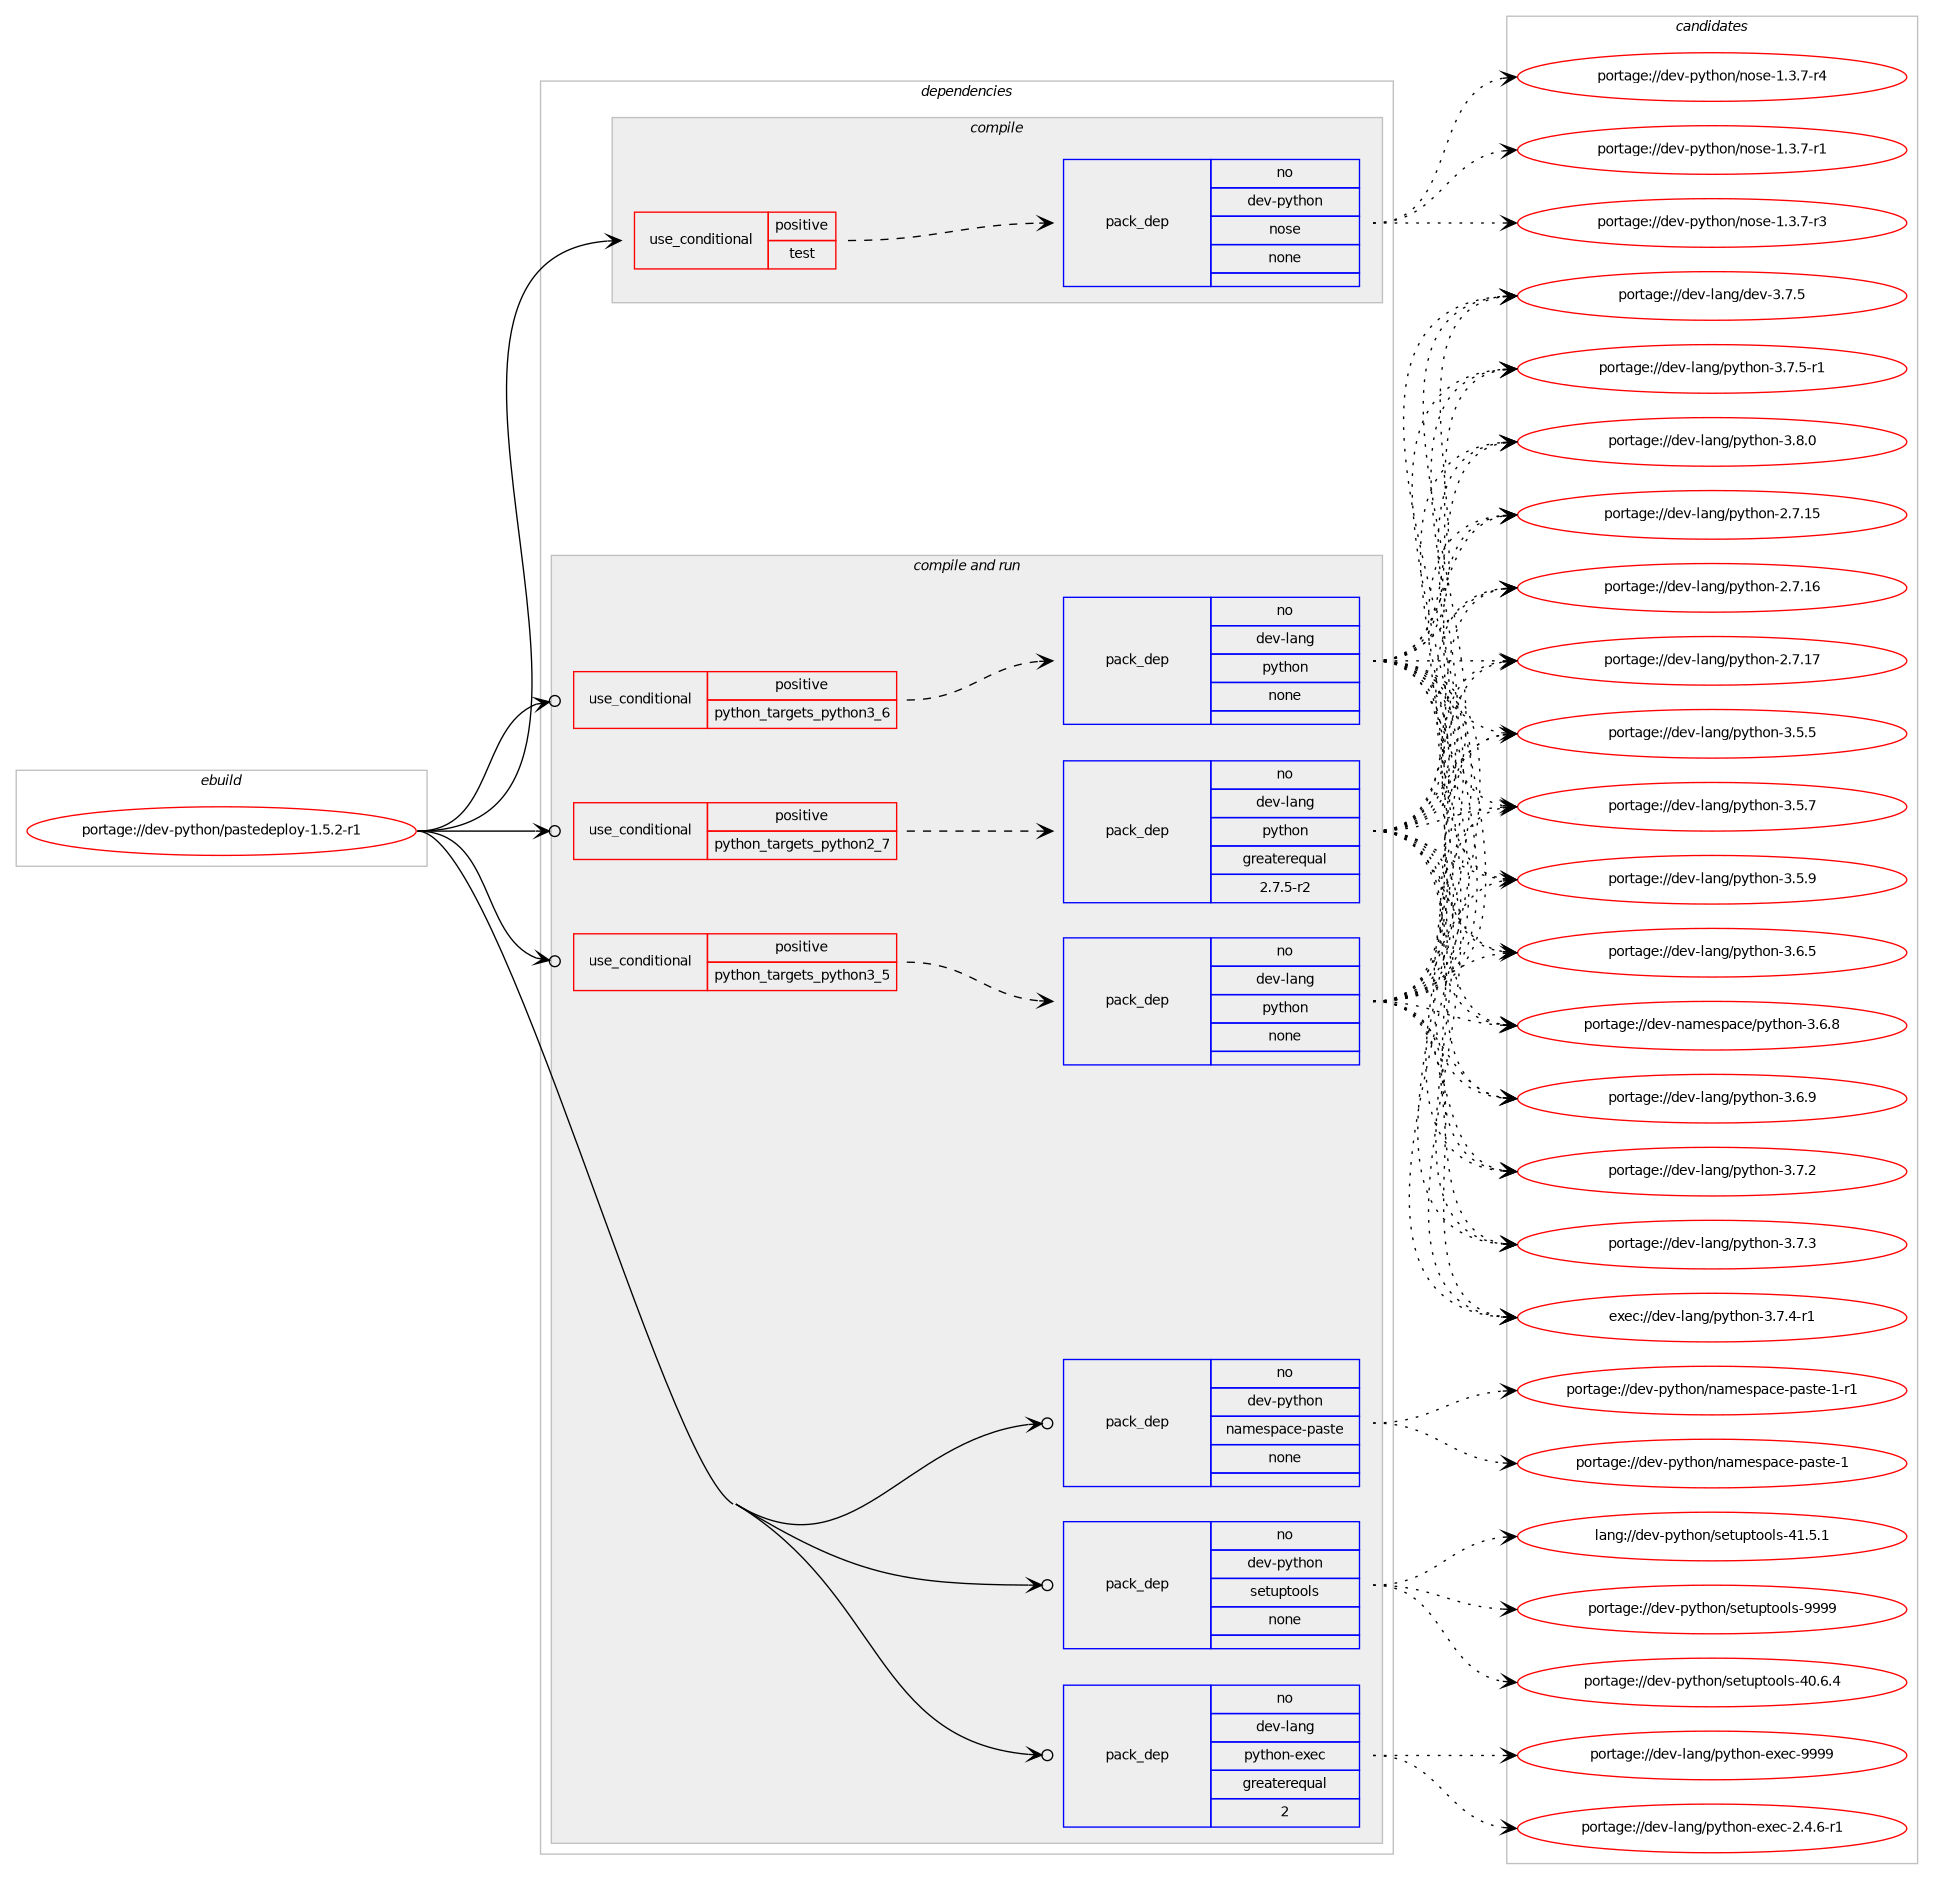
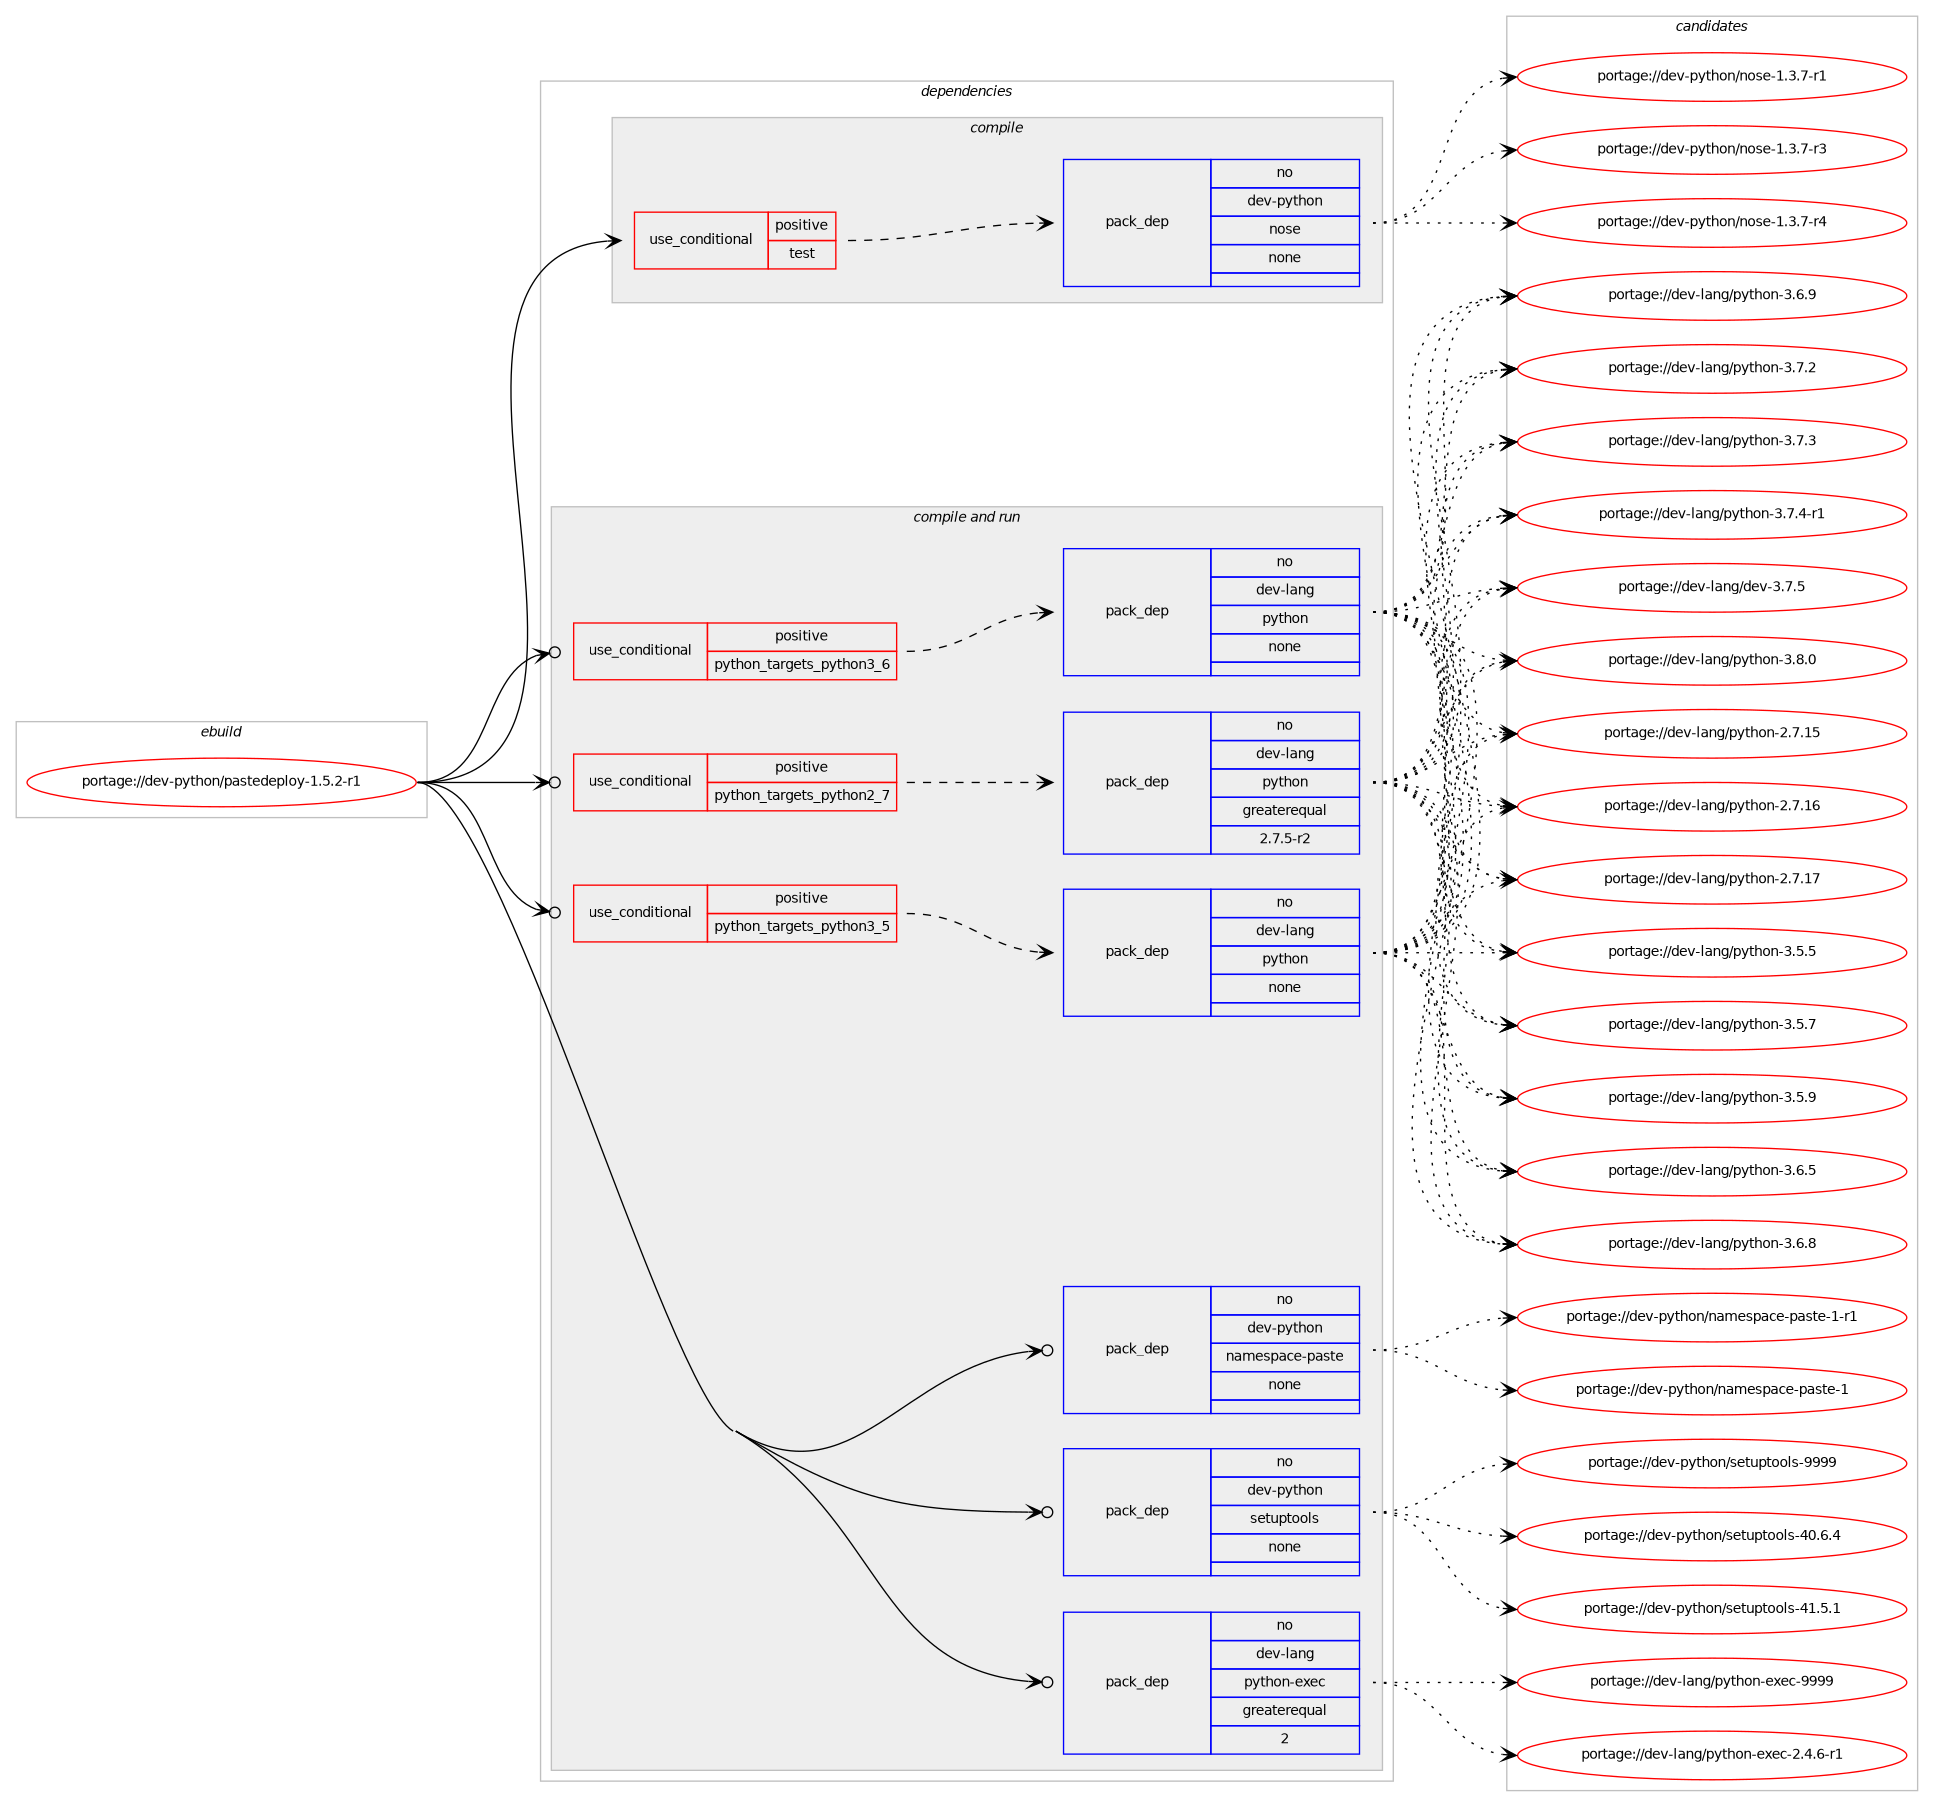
(1712, 369) -> none
(1712, 1026) -> (1712, 1245)
(1712, 1318) -> (1712, 515)
(1712, 1537) -> (1712, 1610)
